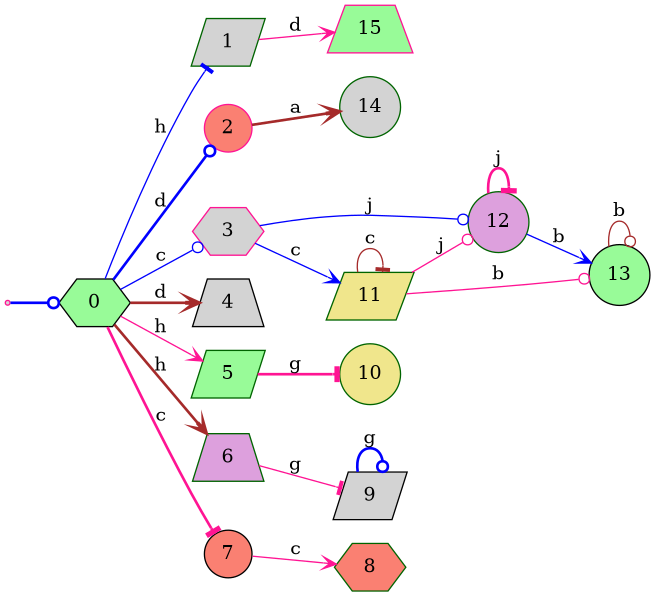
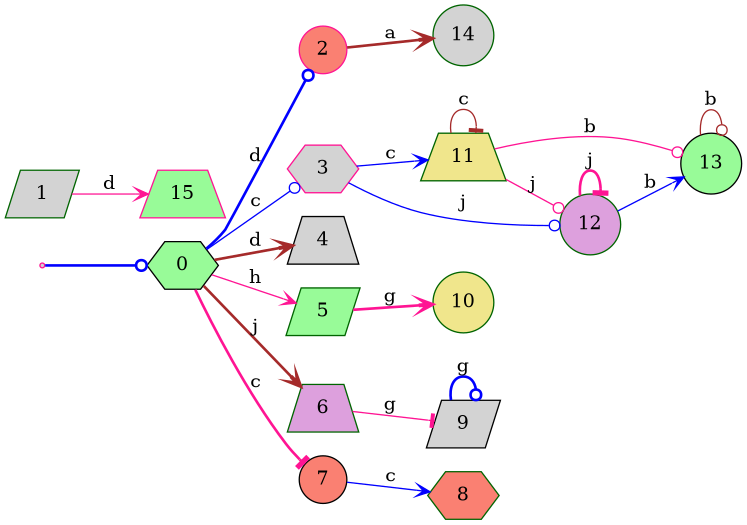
(150, 173) -> none
(370, 296) -> (463, 157)
(161, 366) -> (256, 327)
(295, 374) -> (387, 308)
(288, 560) -> (382, 486)
